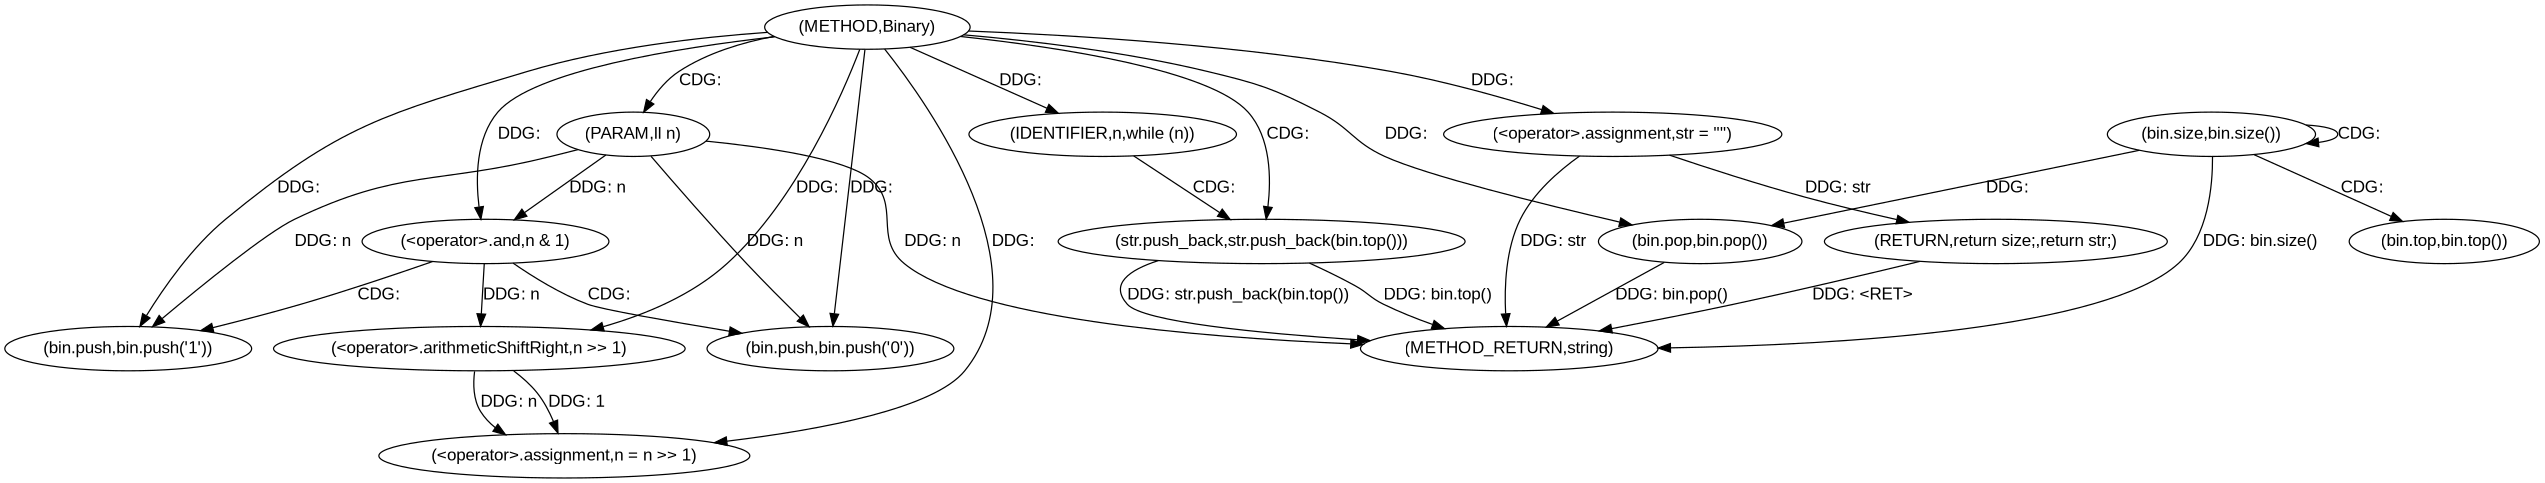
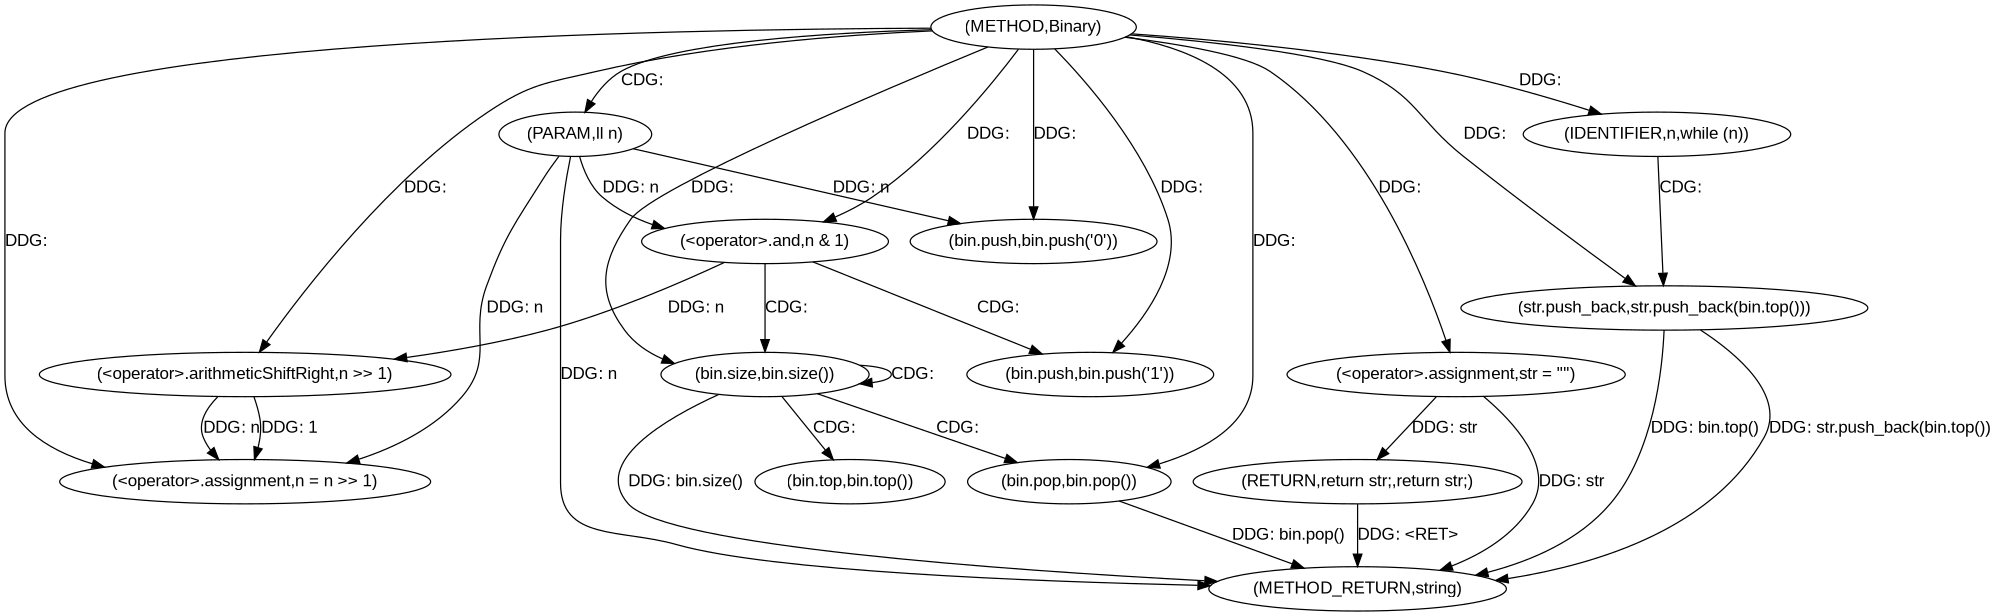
(1291, 134) -> (1488, 134)
none -> (728, 161)
(2010, 188) -> (960, 428)
(353, 195) -> (480, 329)
(1996, 241) -> (1358, 482)
(616, 311) -> (765, 302)
